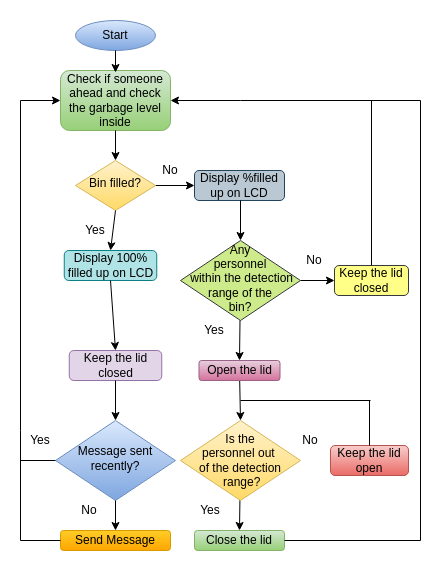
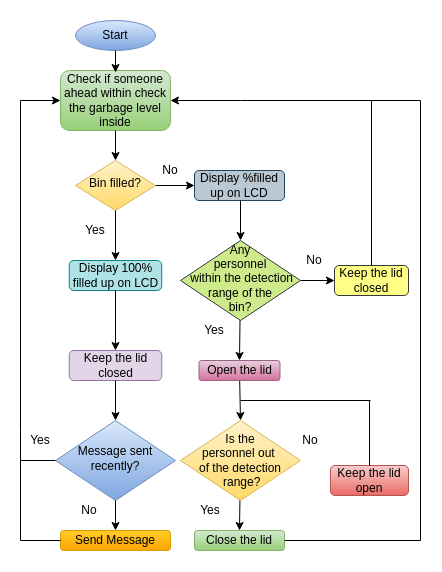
(116, 101) -> (116, 101)
(111, 266) -> (116, 276)
(370, 461) -> (370, 481)
